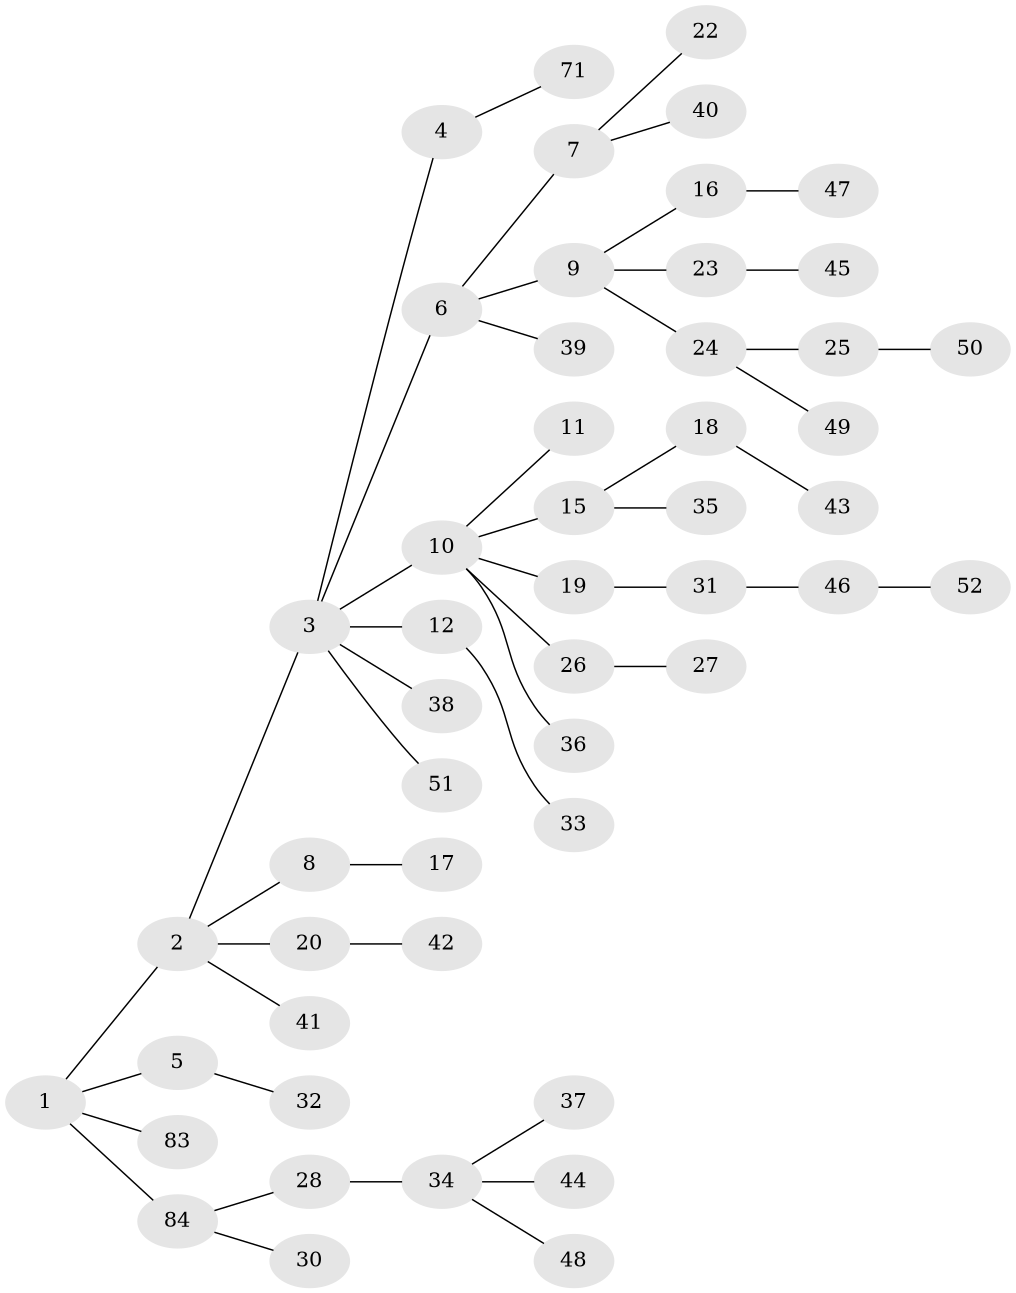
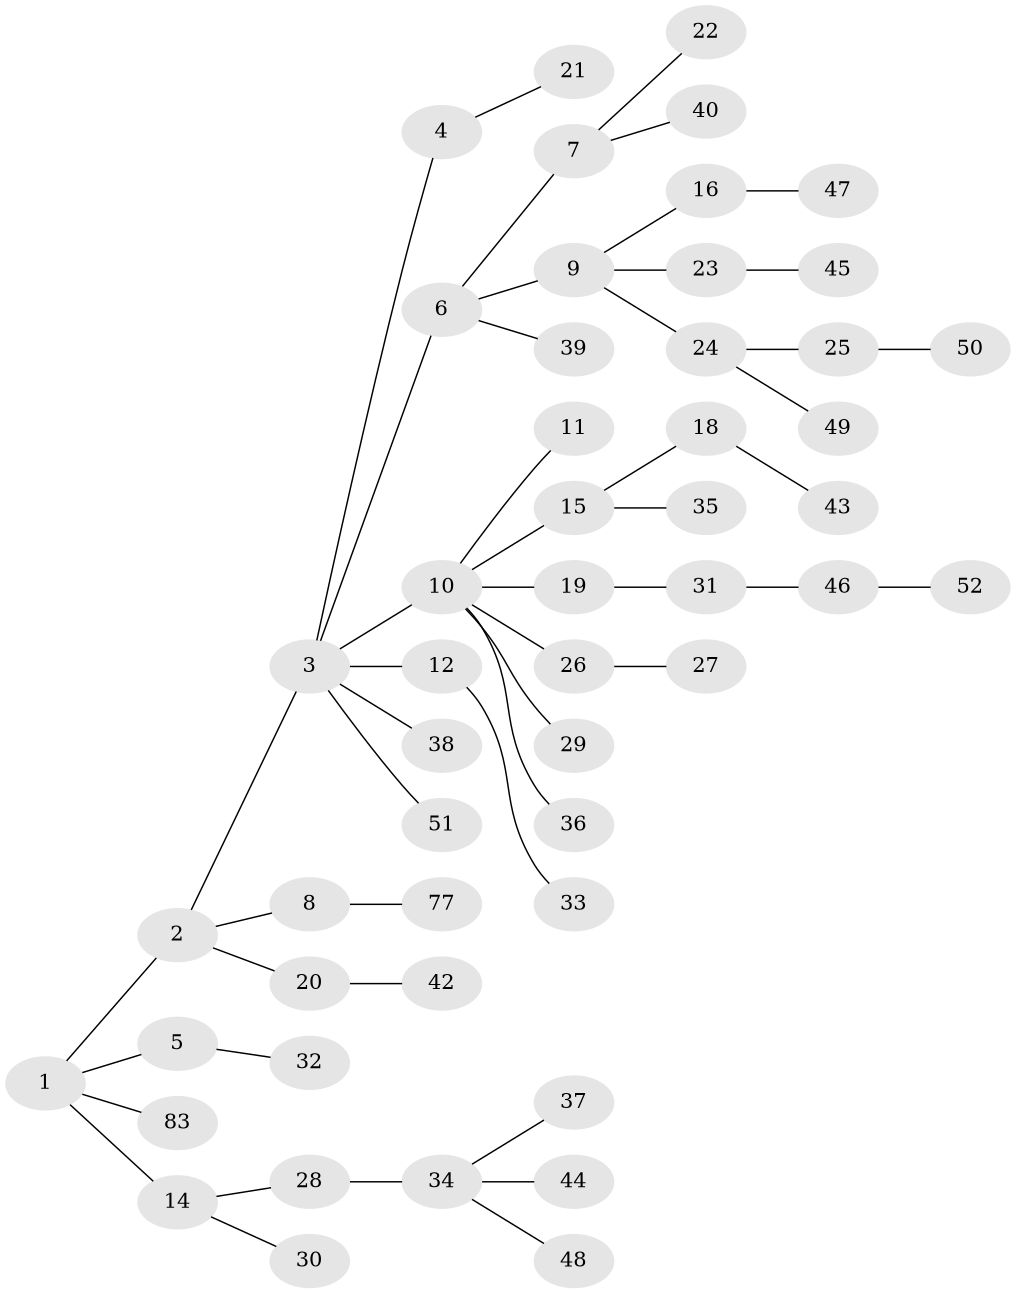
(574, 72) -> (574, 72)
none -> (574, 746)
(442, 865) -> (442, 904)
(310, 1023) -> none
(178, 1221) -> (178, 1202)
